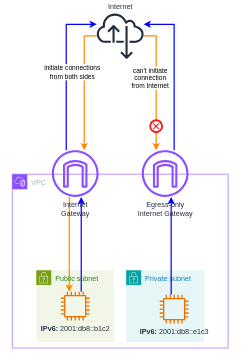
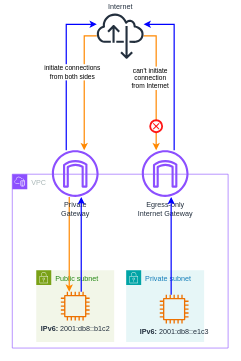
(76, 210) -> (76, 210)
